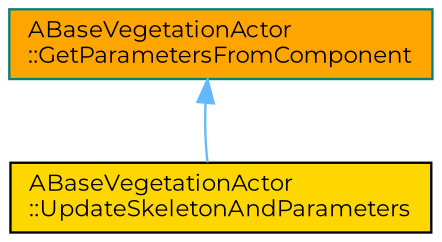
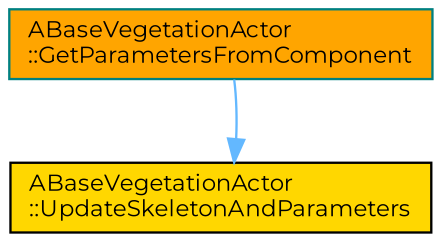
(205, 133) -> (236, 109)
